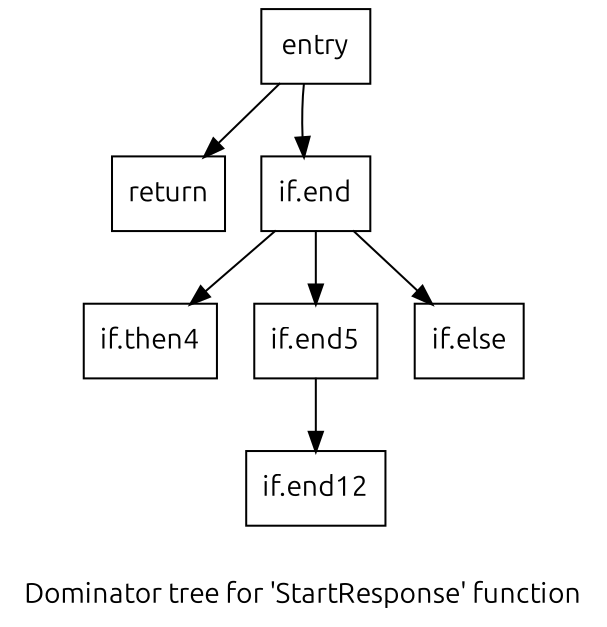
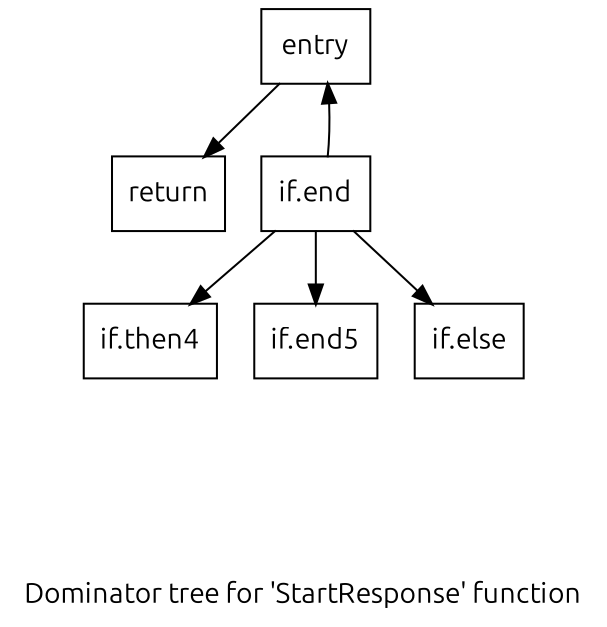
(302, 110) -> (329, 130)
(316, 488) -> none
